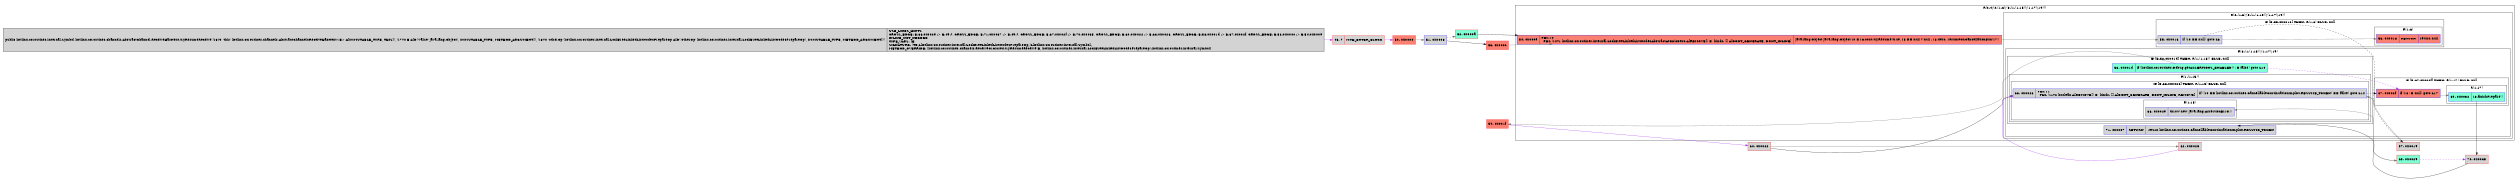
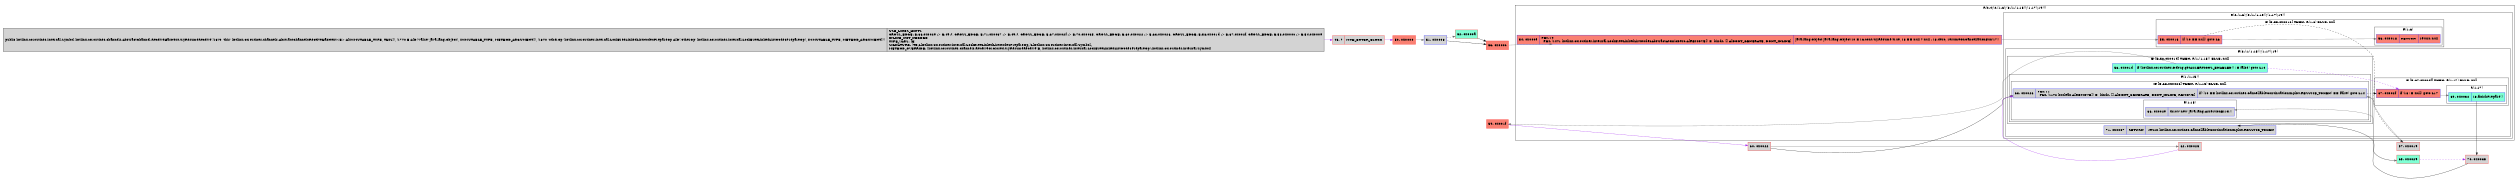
(1497, 35) -> (1481, 39)
(2190, 40) -> (2190, 40)
